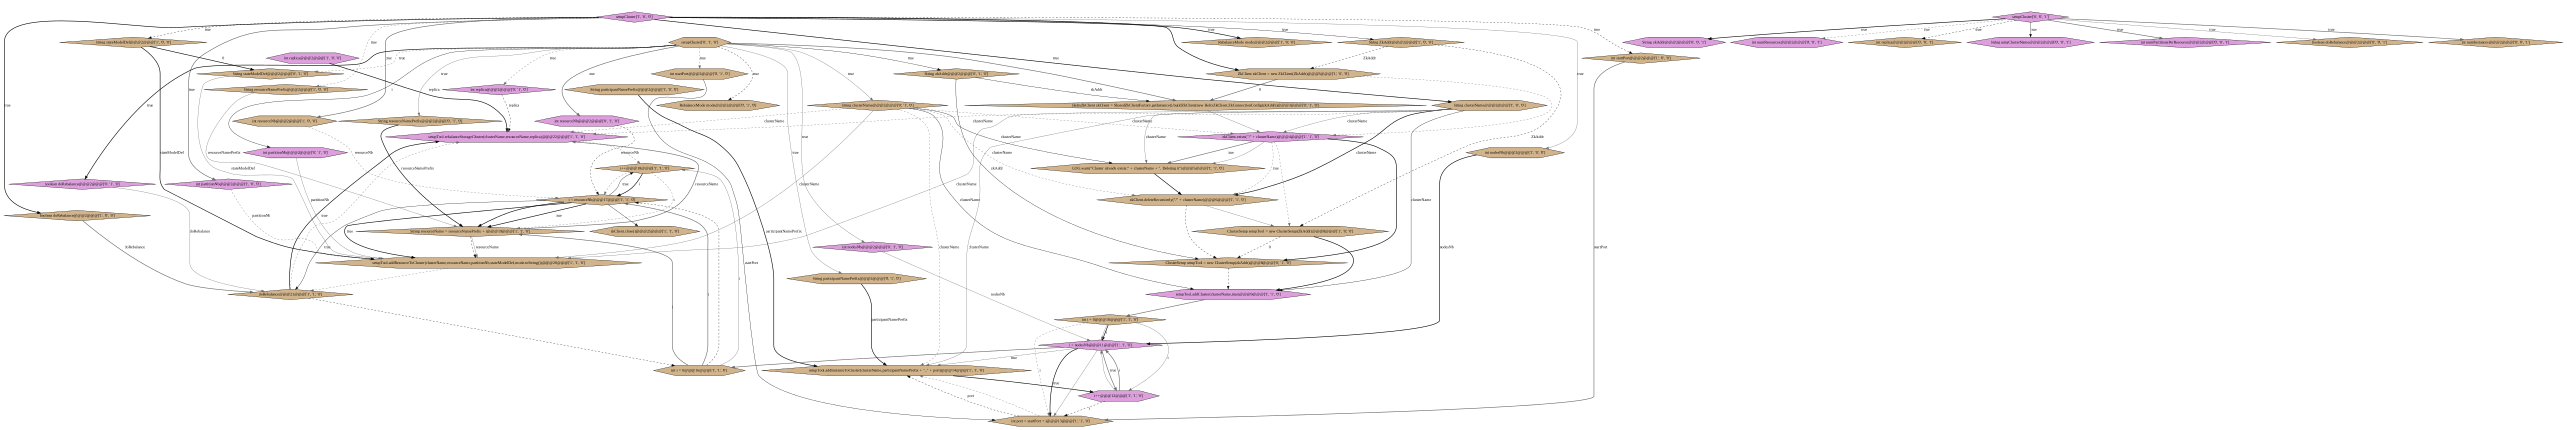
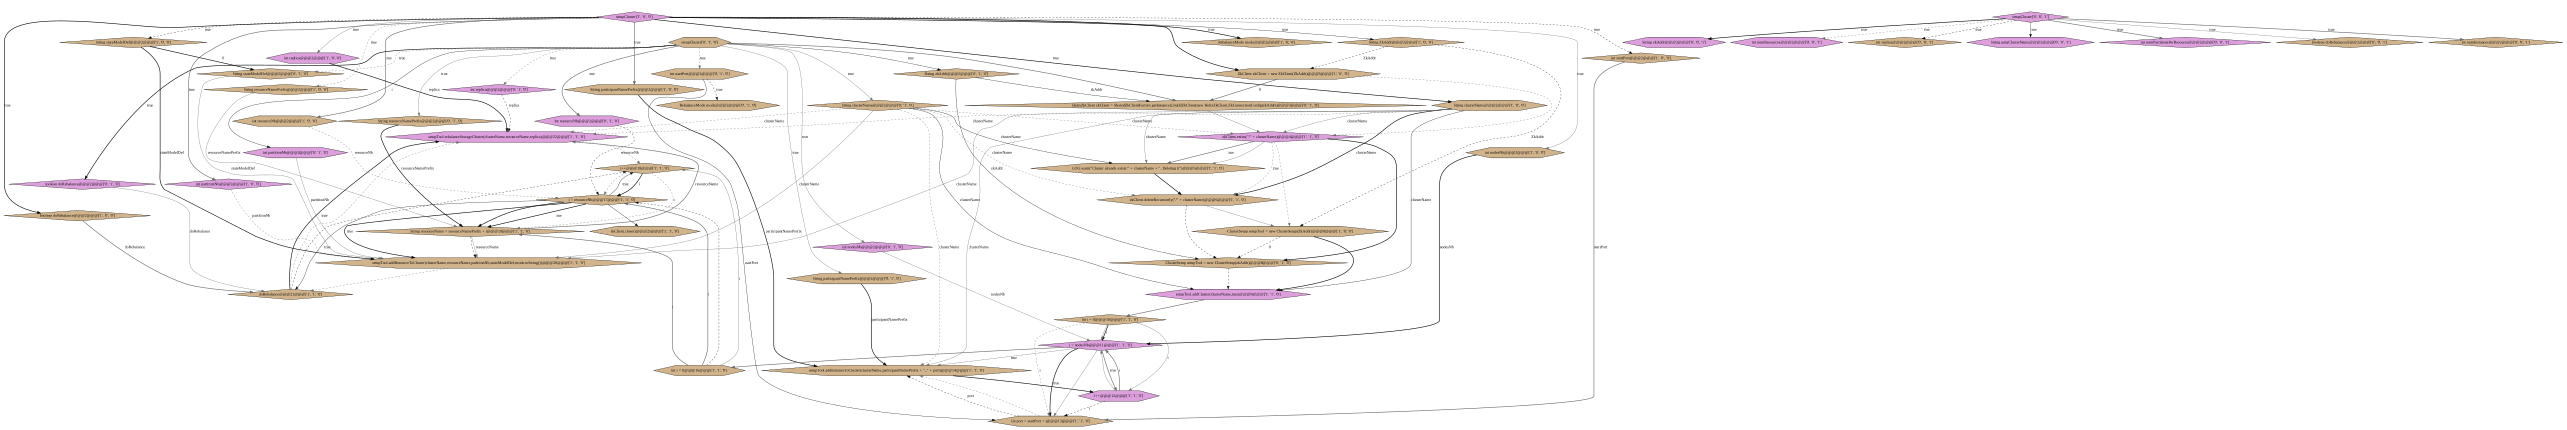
none -> (455, 20)
none -> (634, 52)
(751, 69) -> (713, 87)
(490, 332) -> (448, 202)
